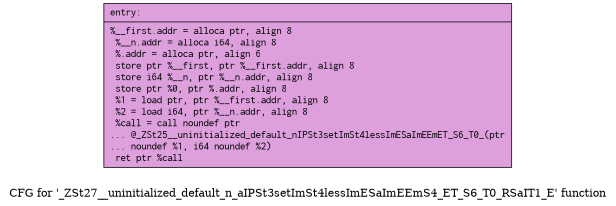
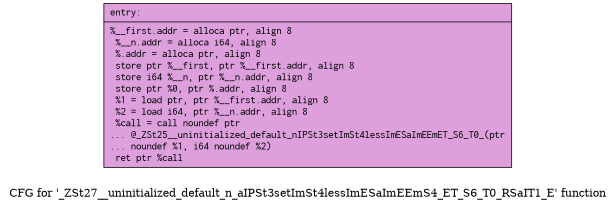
(185, 54) -> (185, 54)
